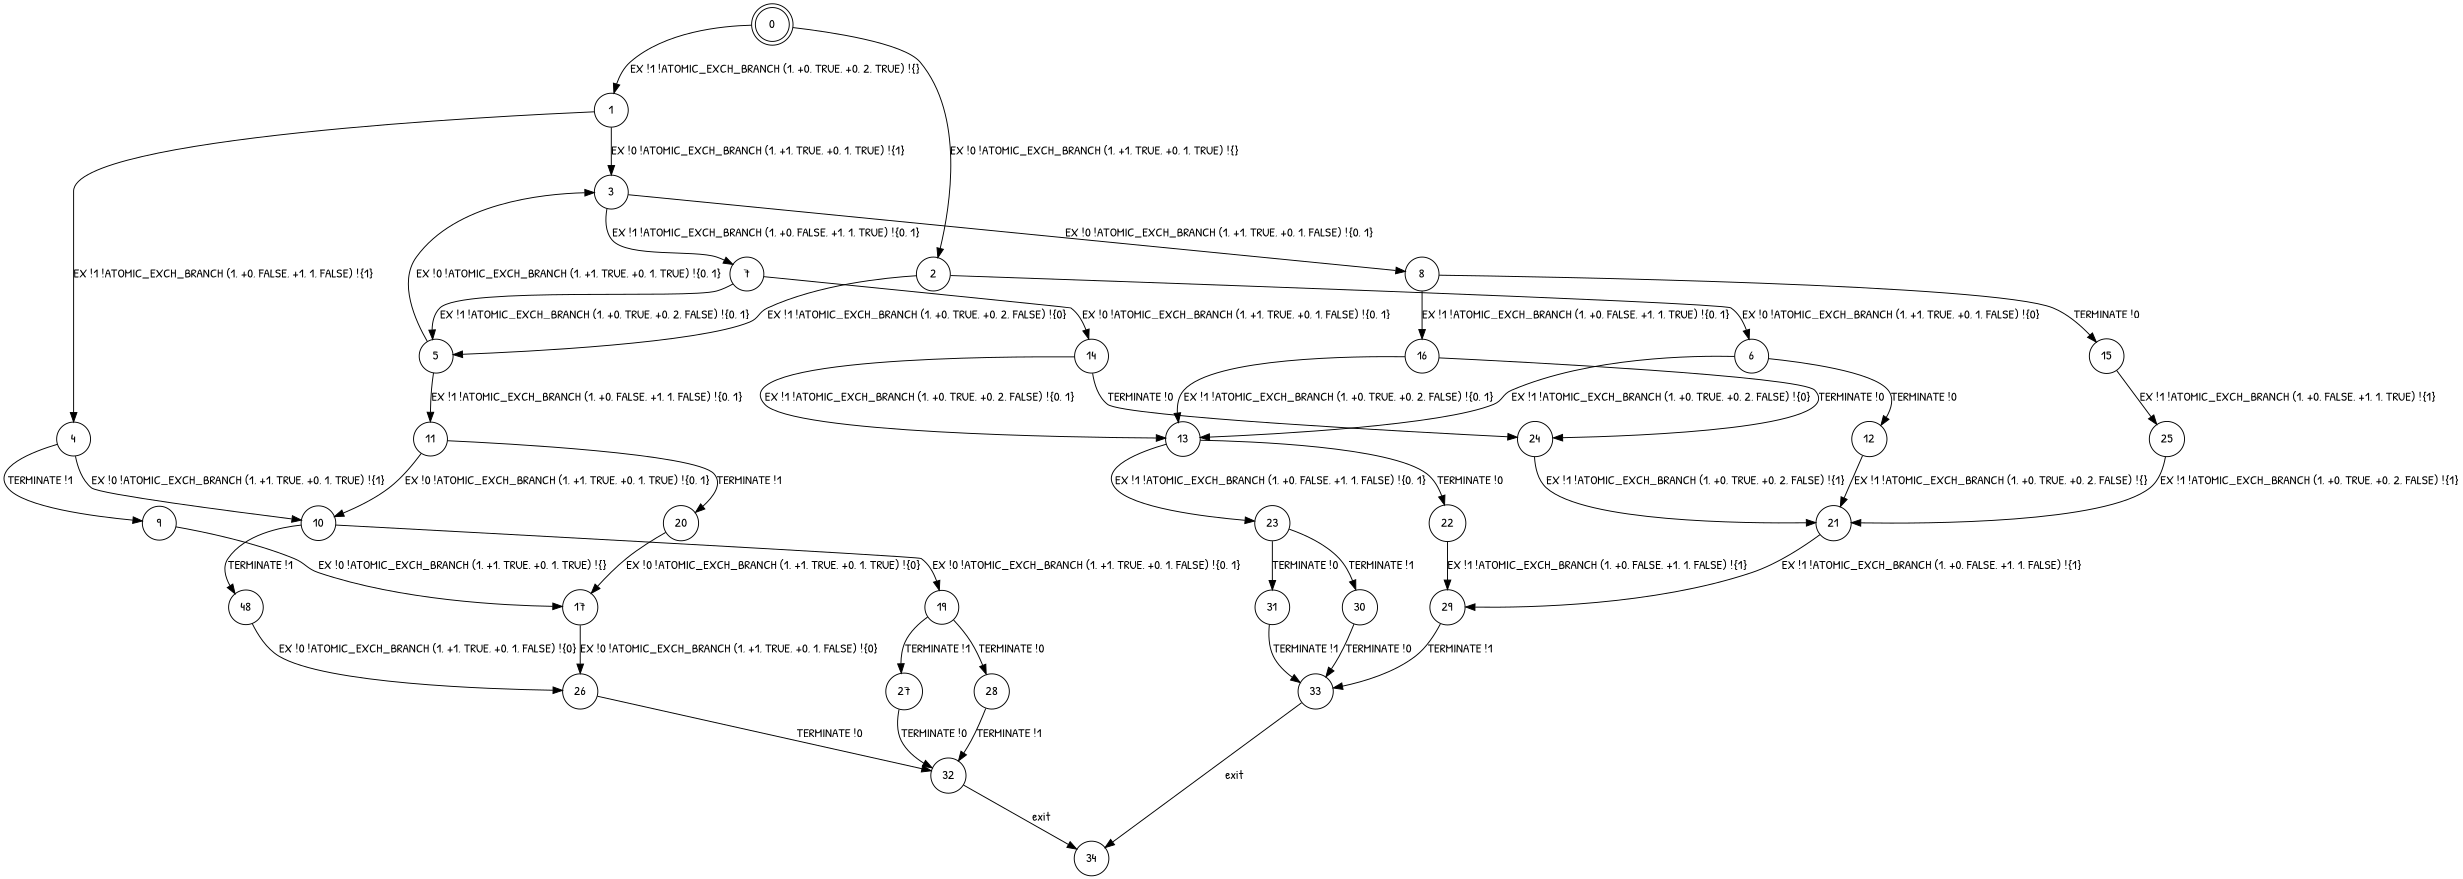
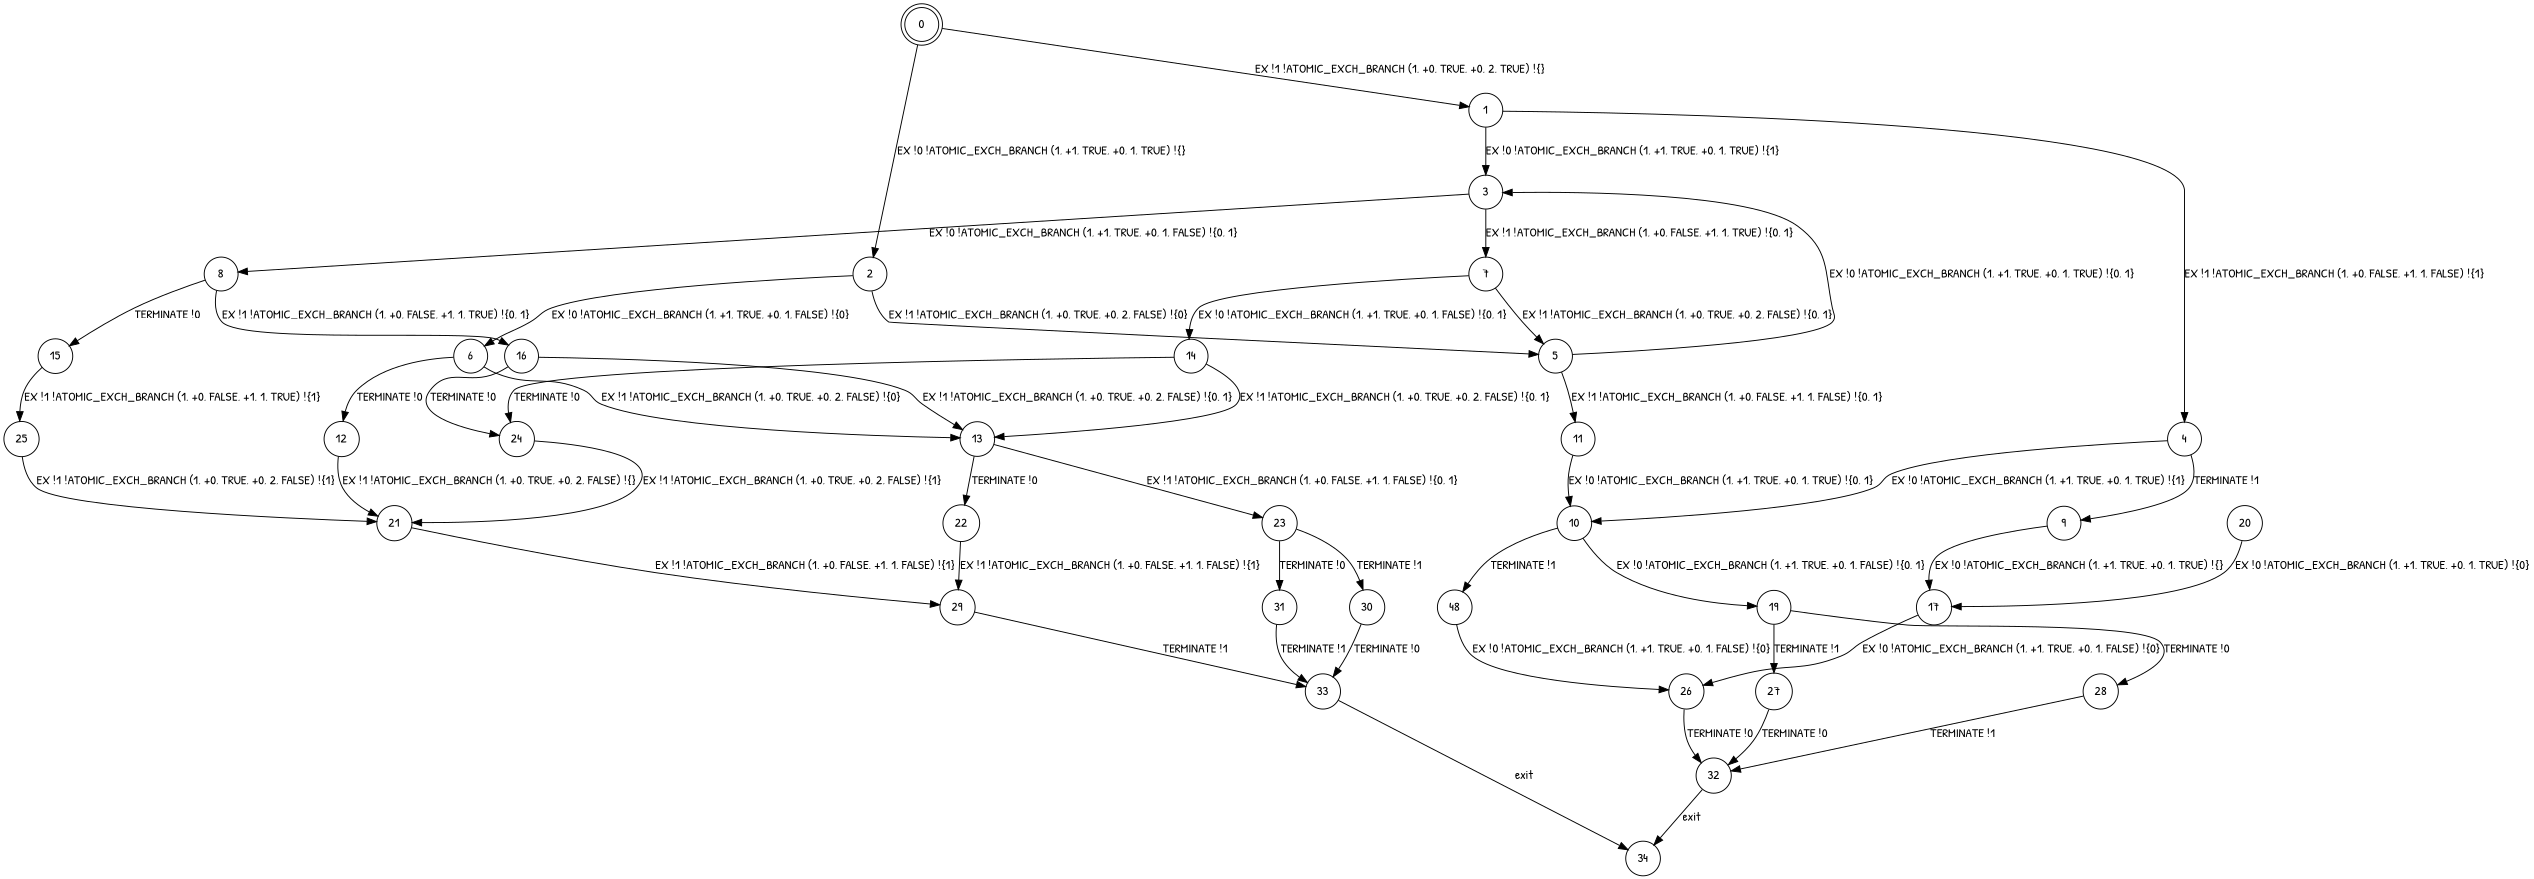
(601, 451) -> none
